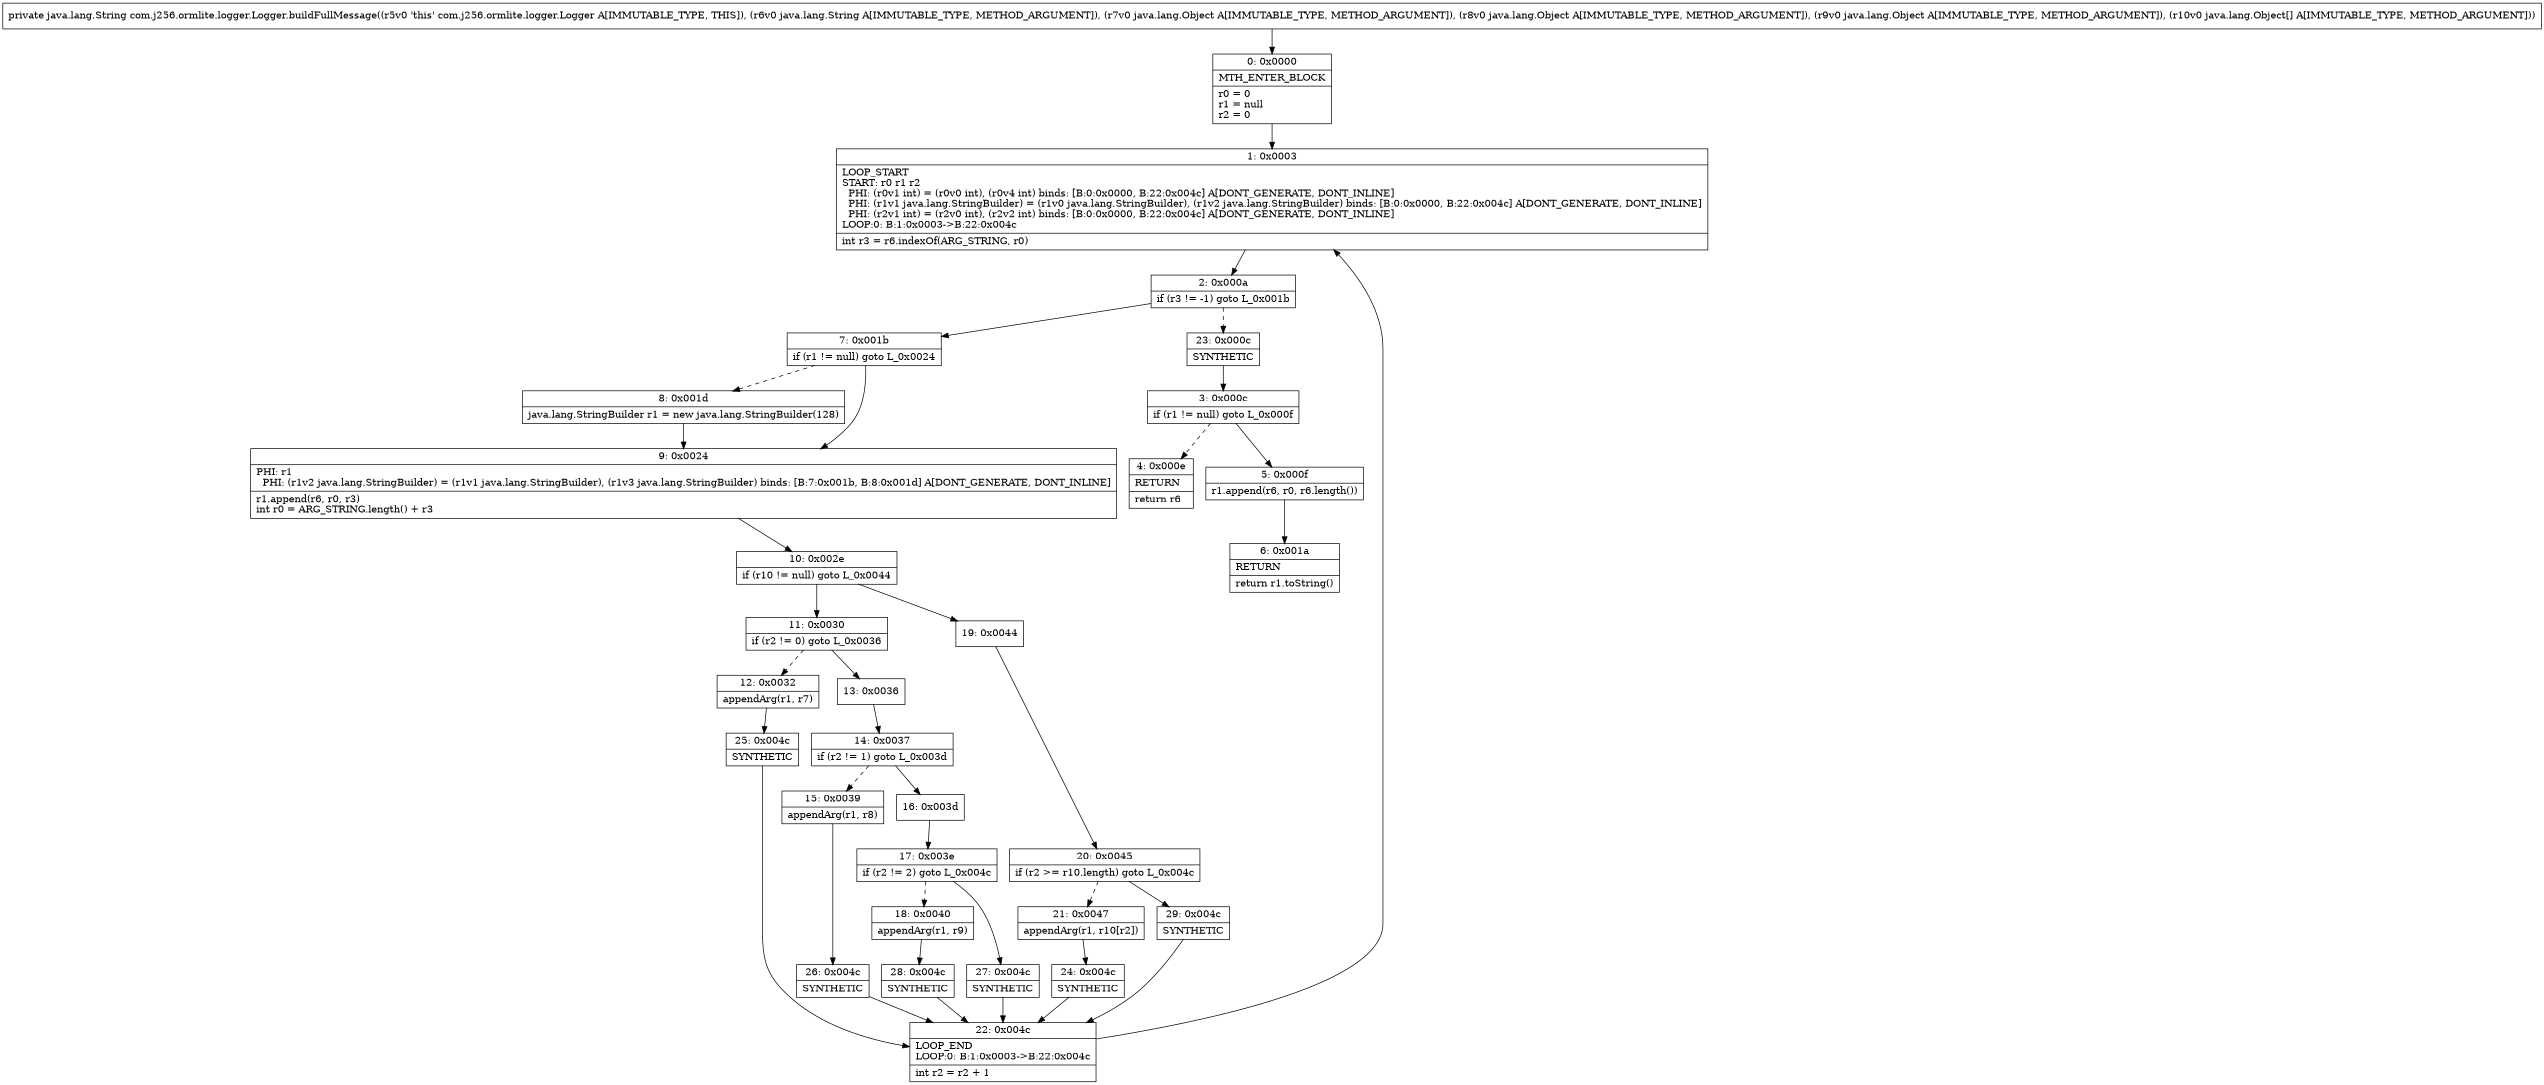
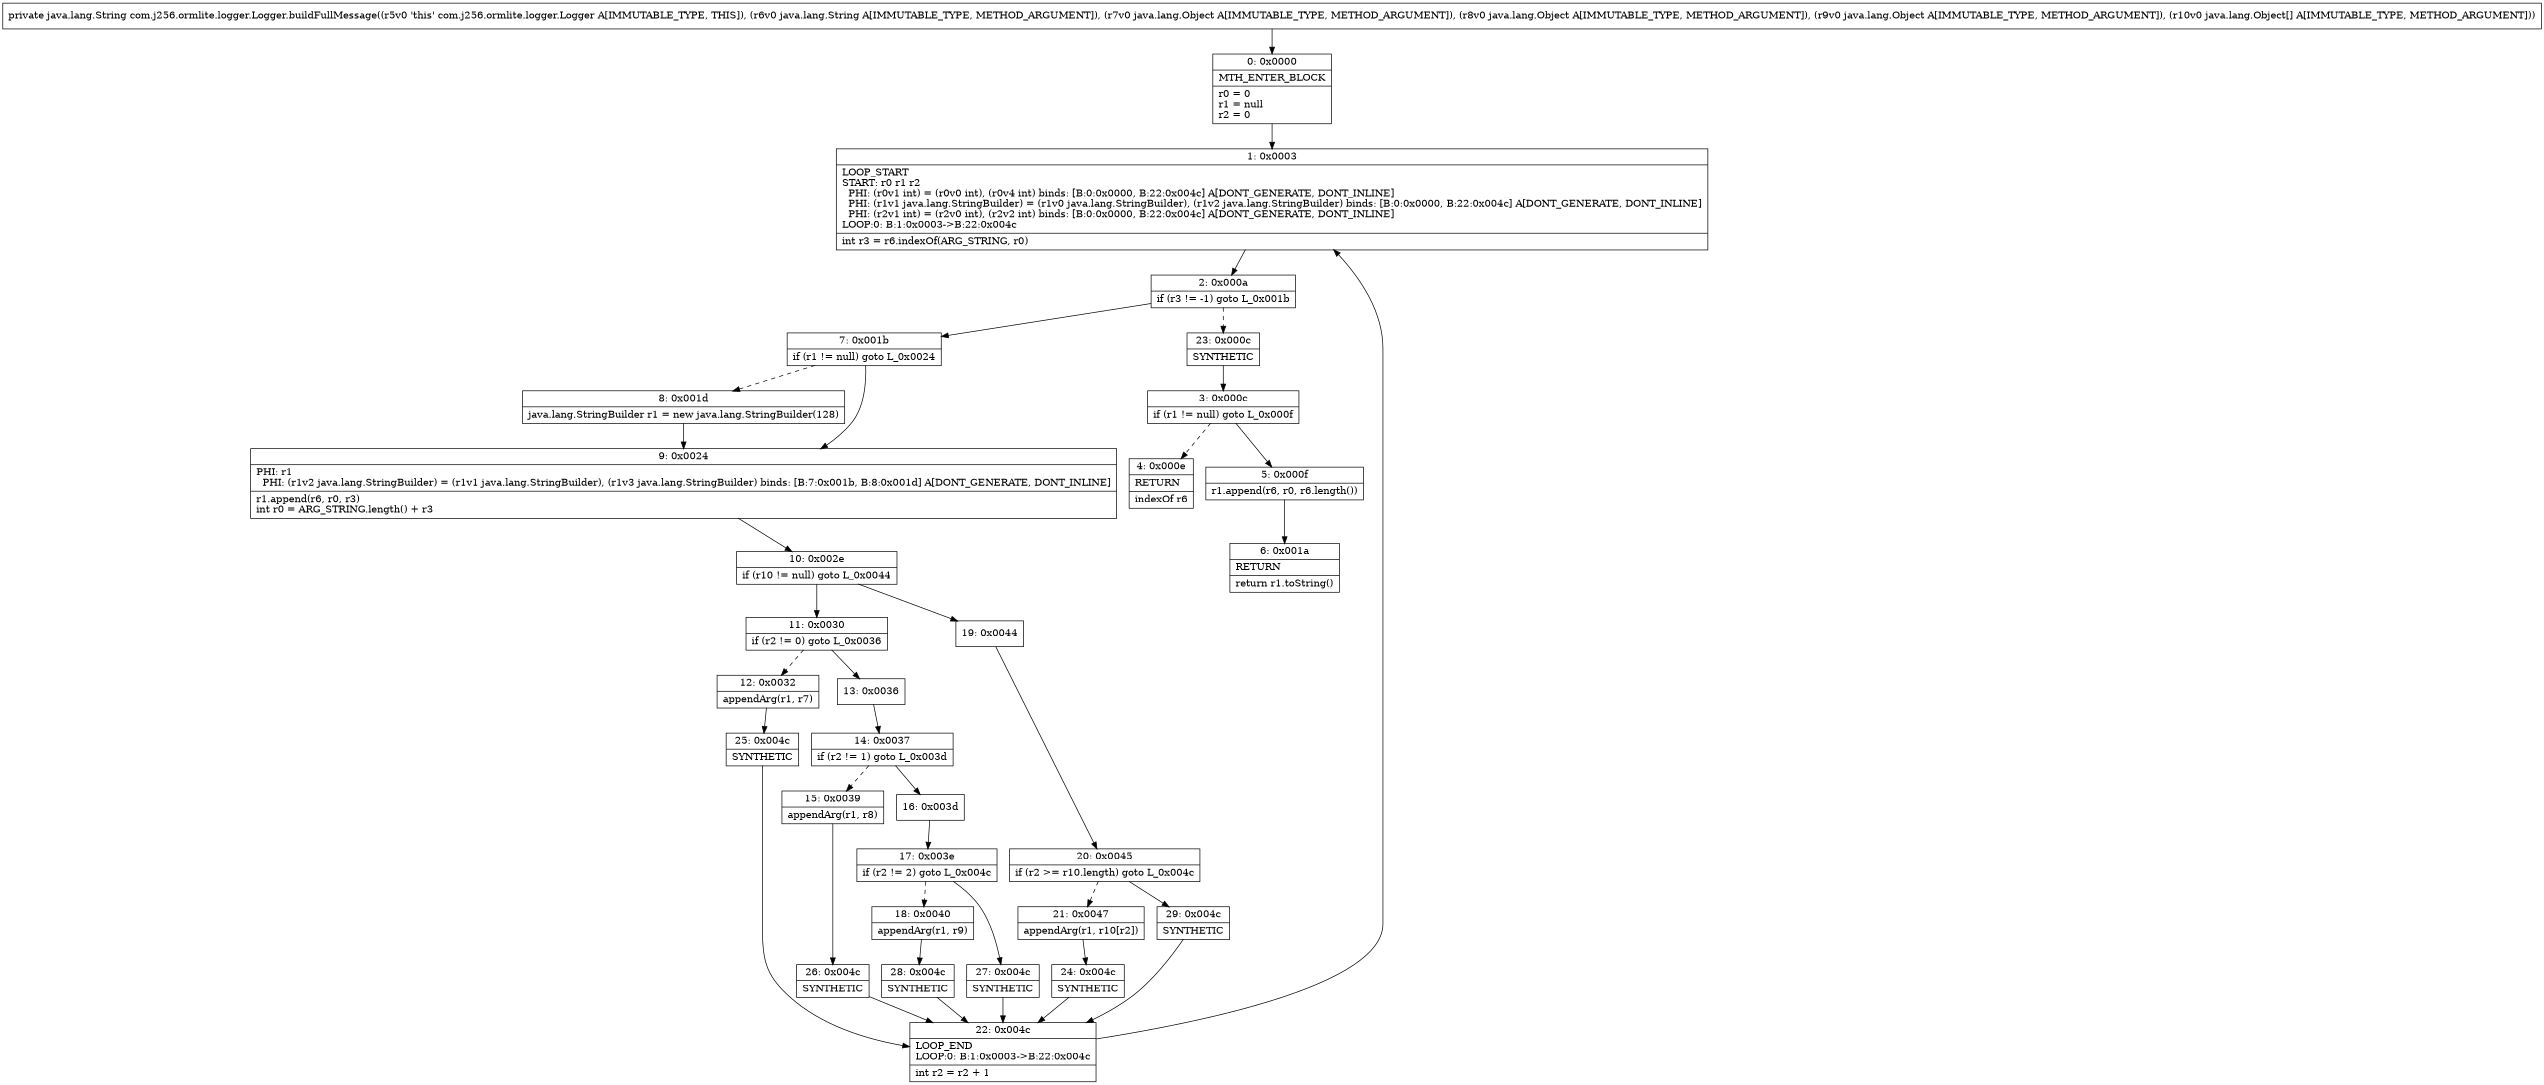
(1158, 500) -> (1161, 500)
